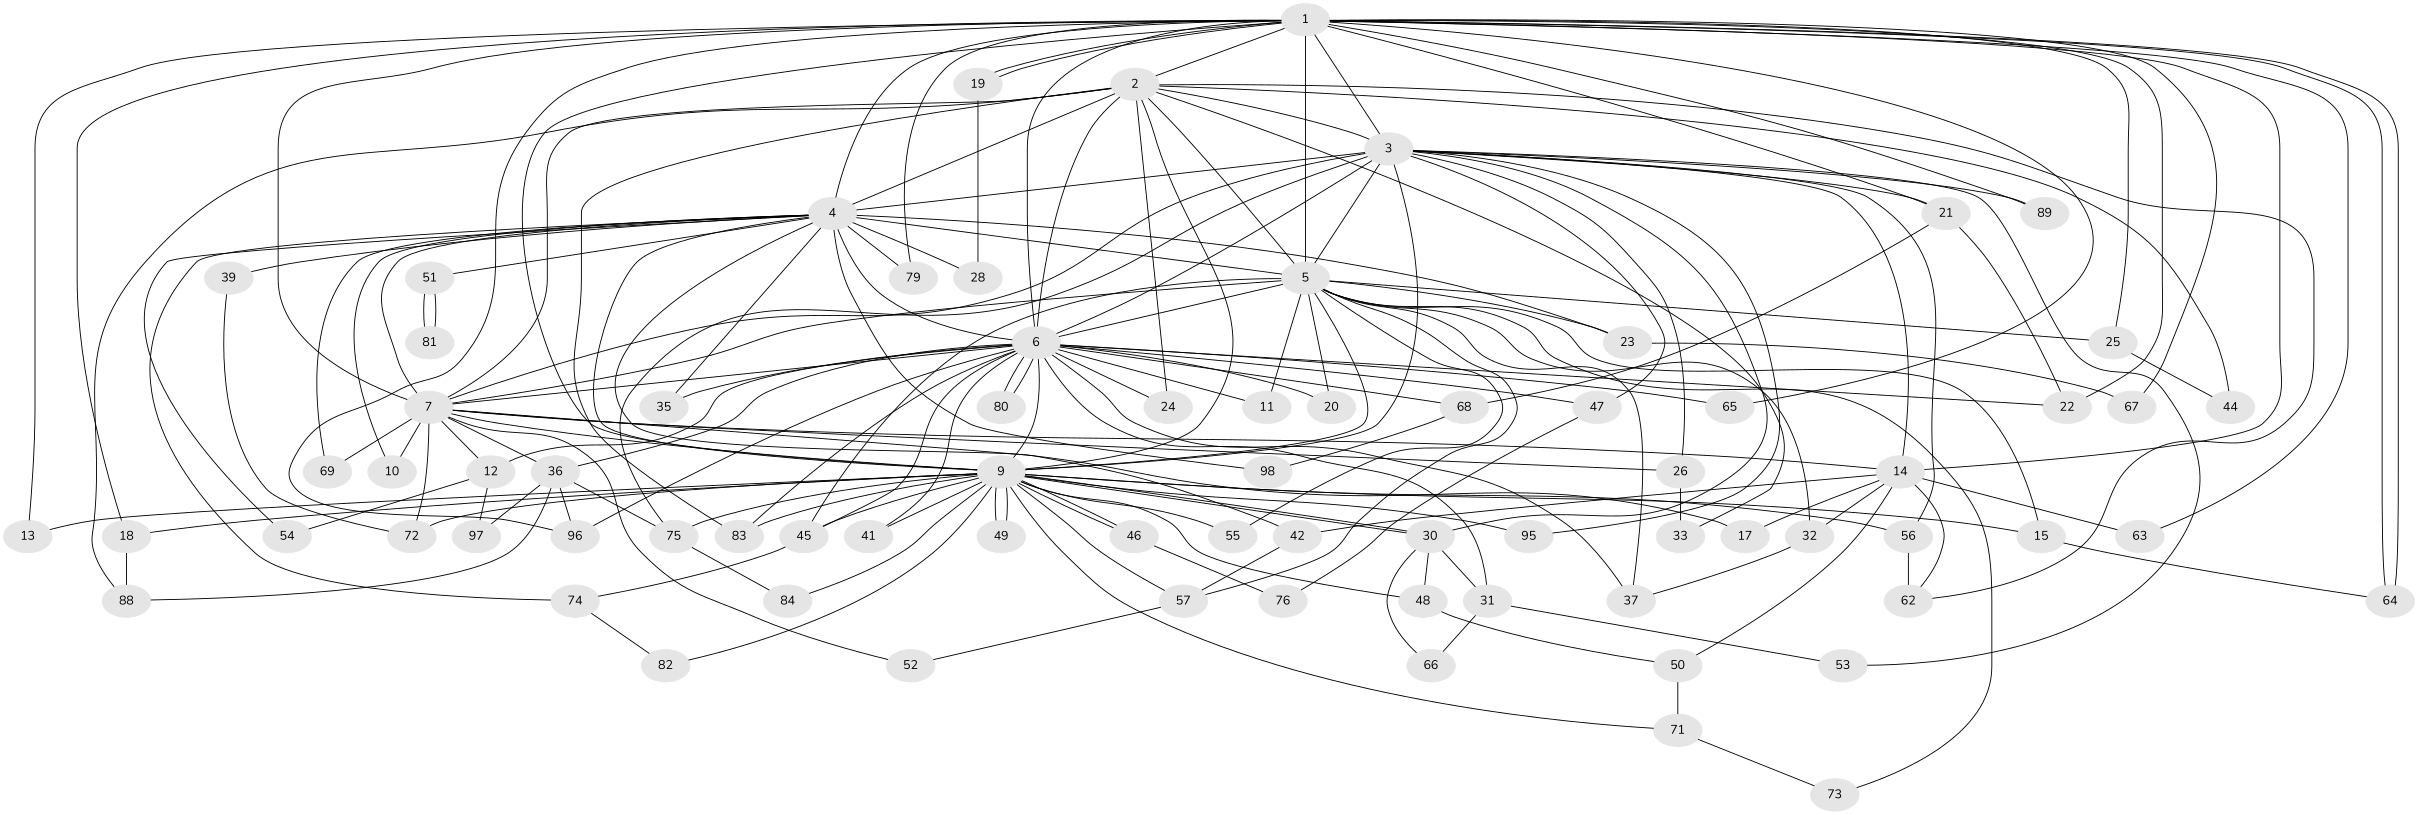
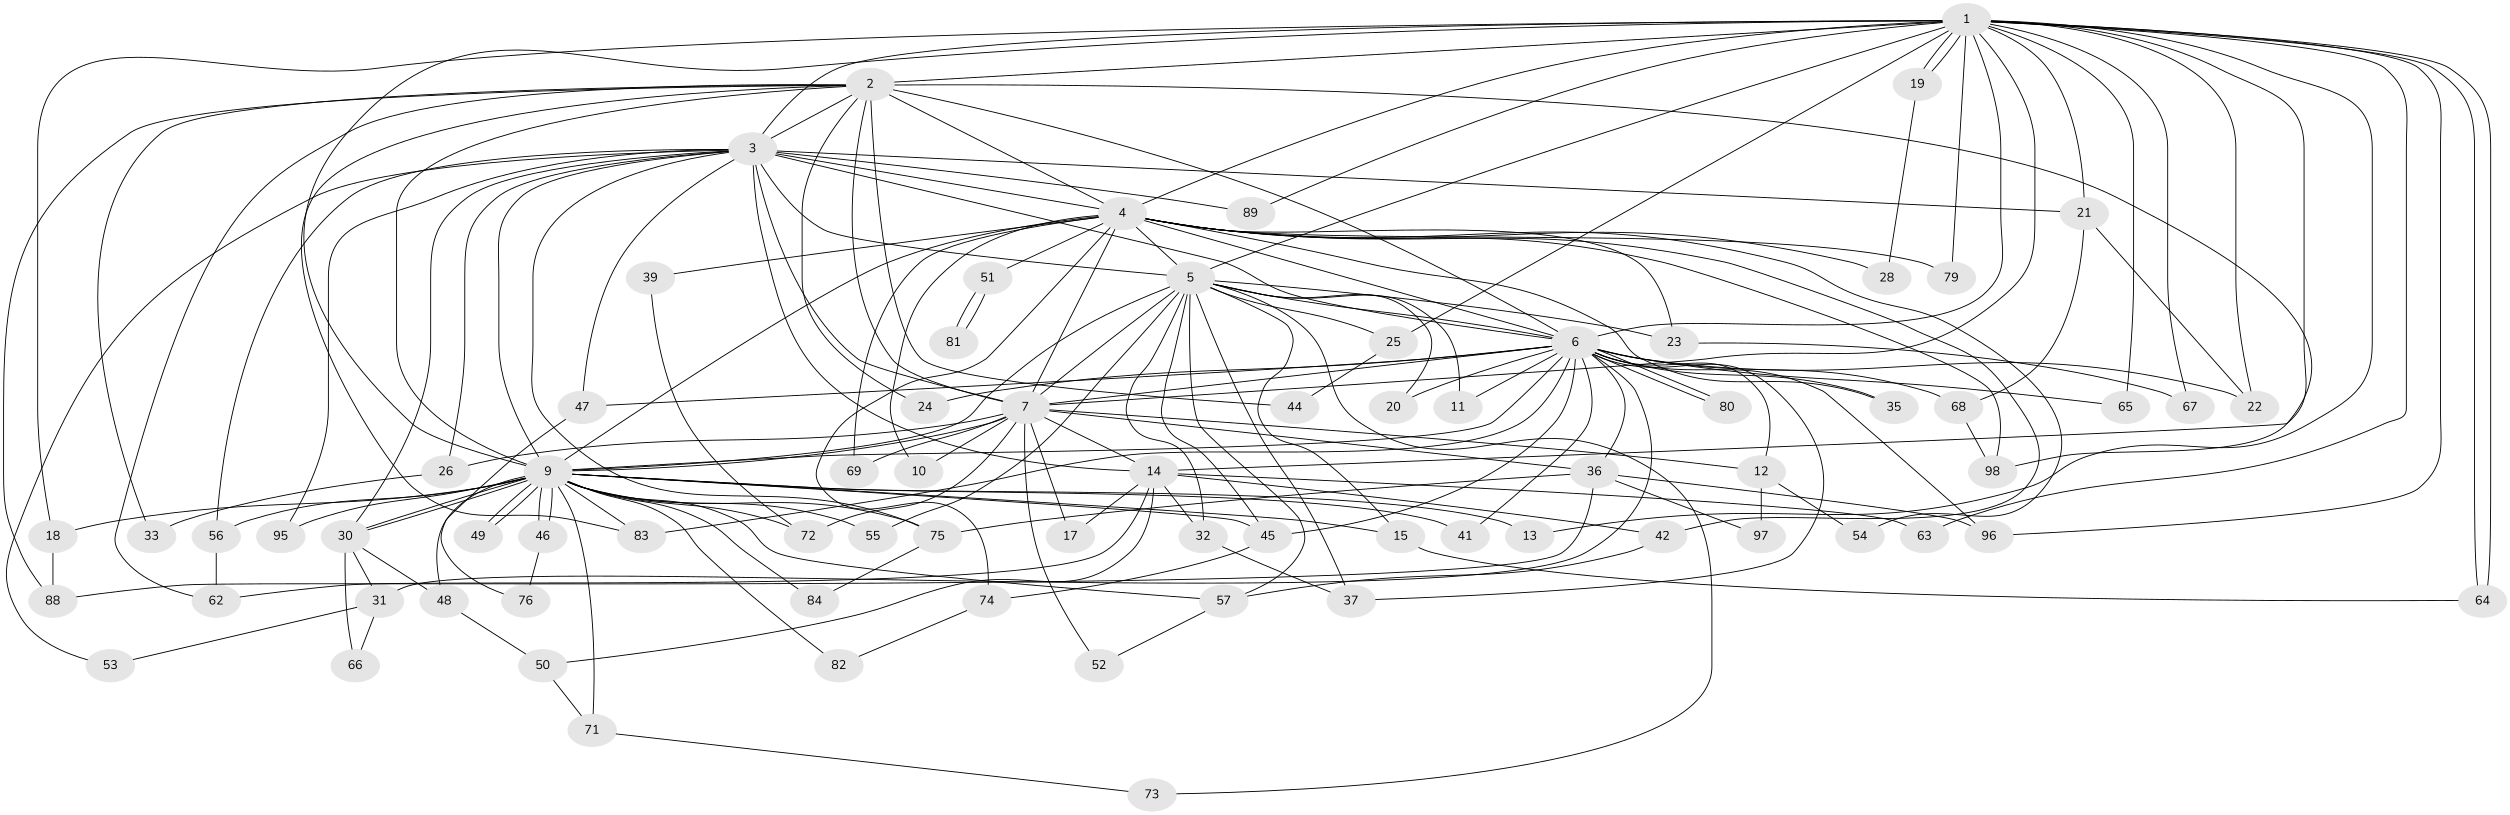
(1223, 179) -> (1814, 127)
